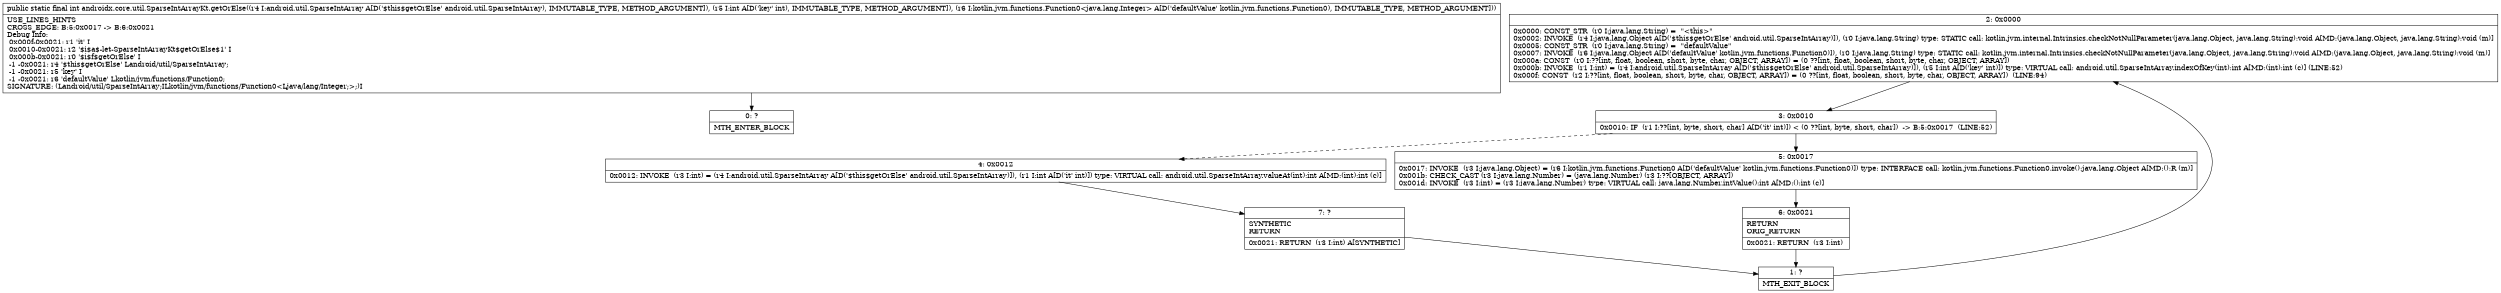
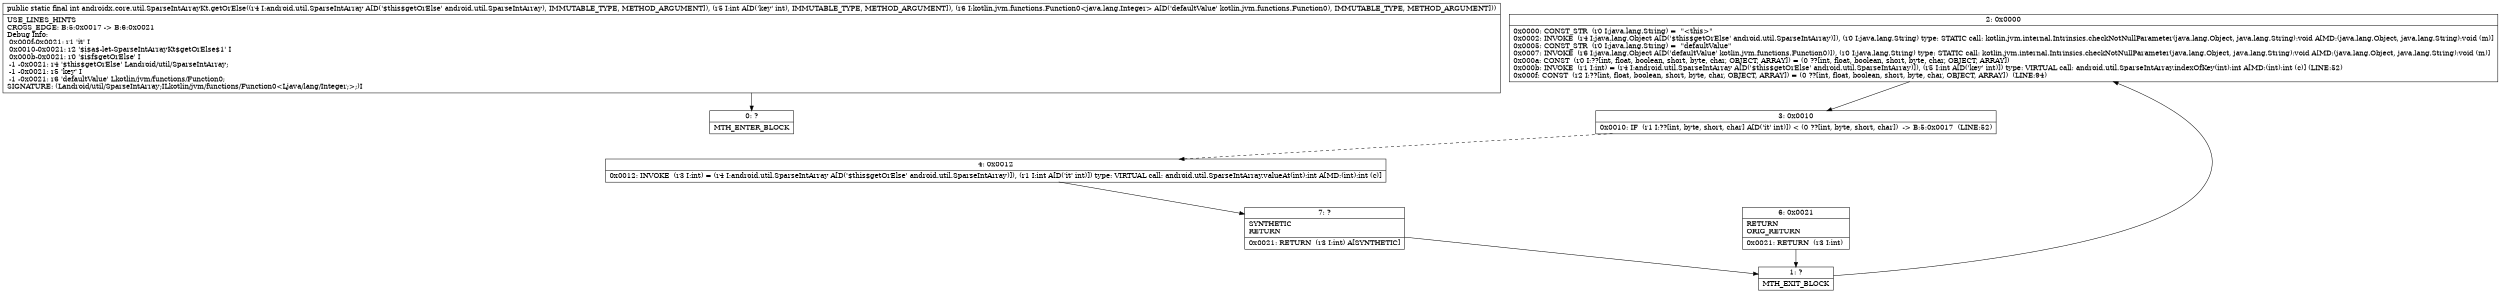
(1796, 171) -> none
